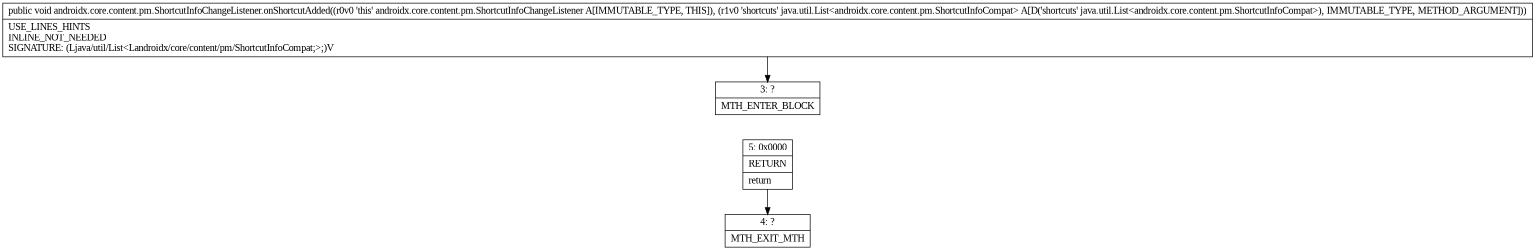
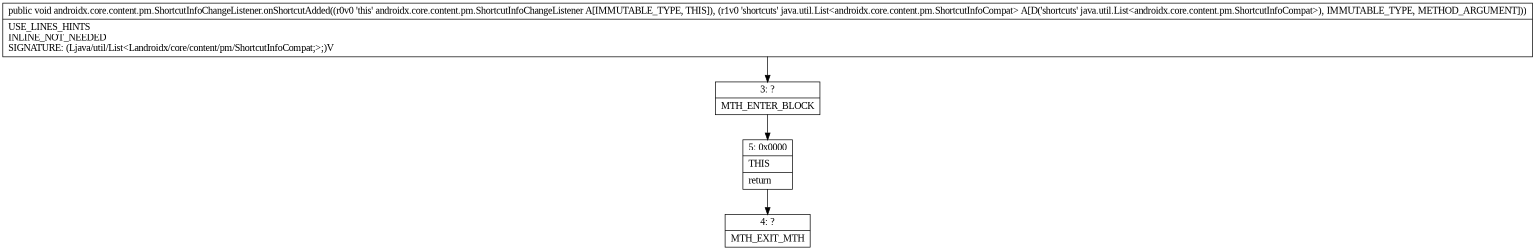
none -> (768, 124)
(768, 164) -> (759, 164)
